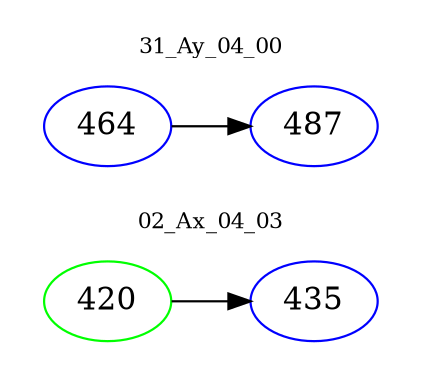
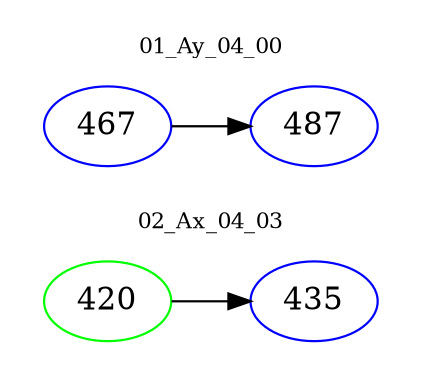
(211, 48) -> (211, 48)
(108, 126) -> (108, 126)
